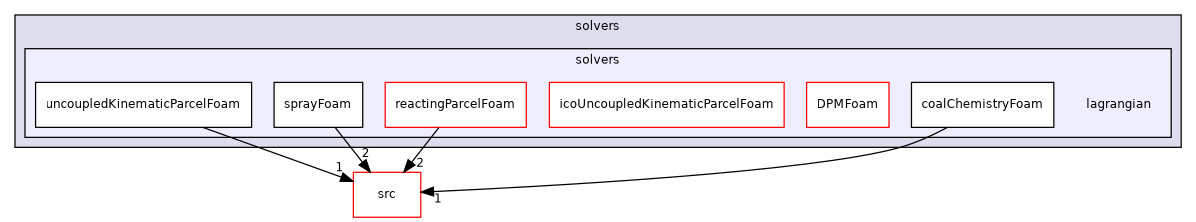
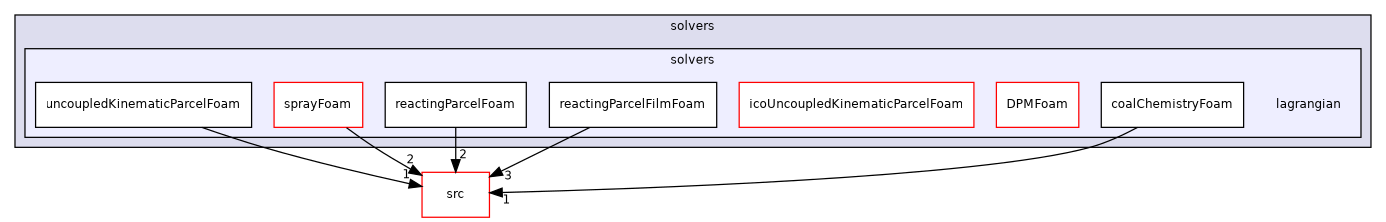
(318, 105) -> (318, 105)
(456, 105) -> (456, 105)
none -> (633, 105)
